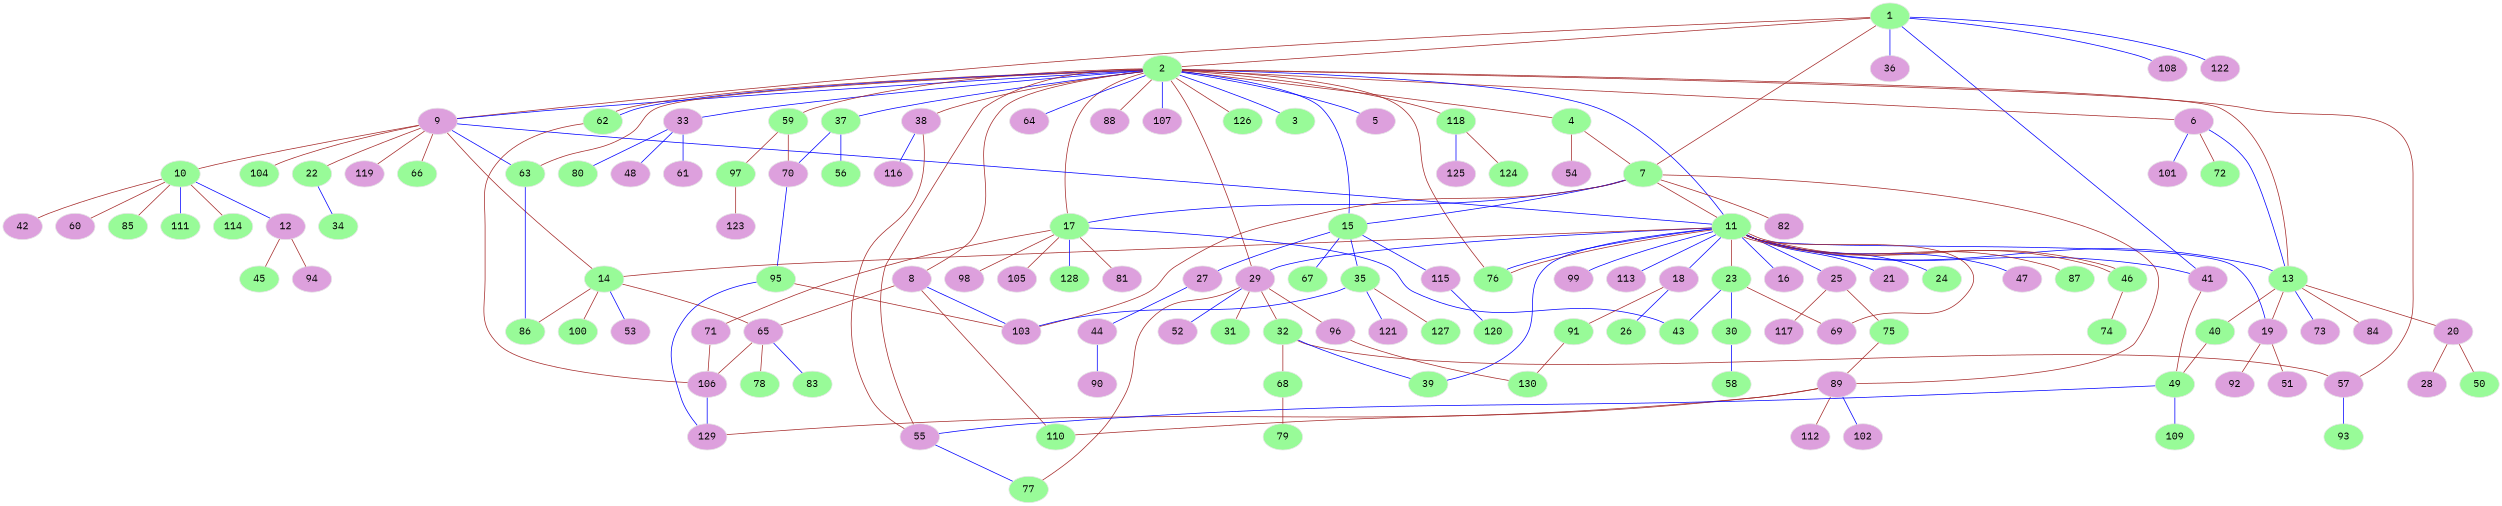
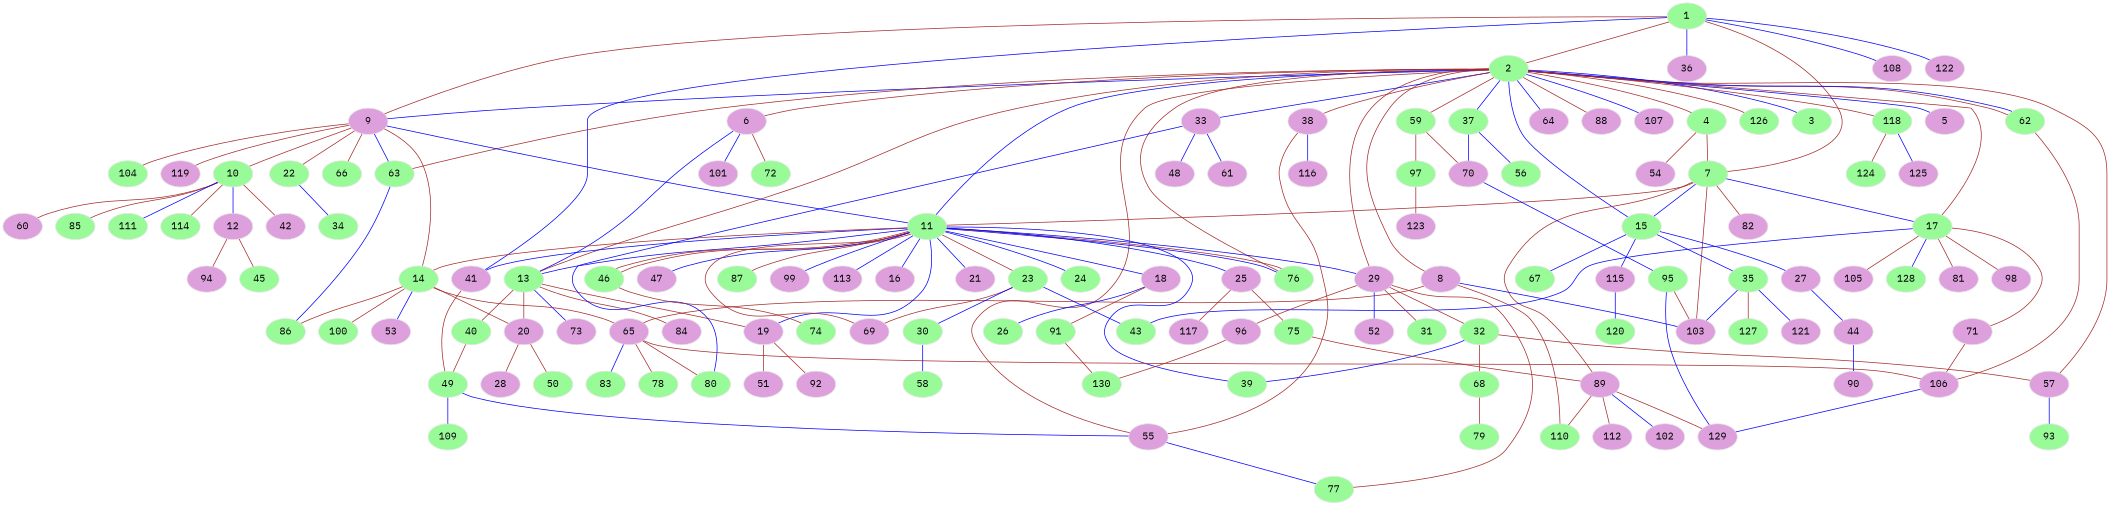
none -> (471, 305)
none -> (670, 358)
